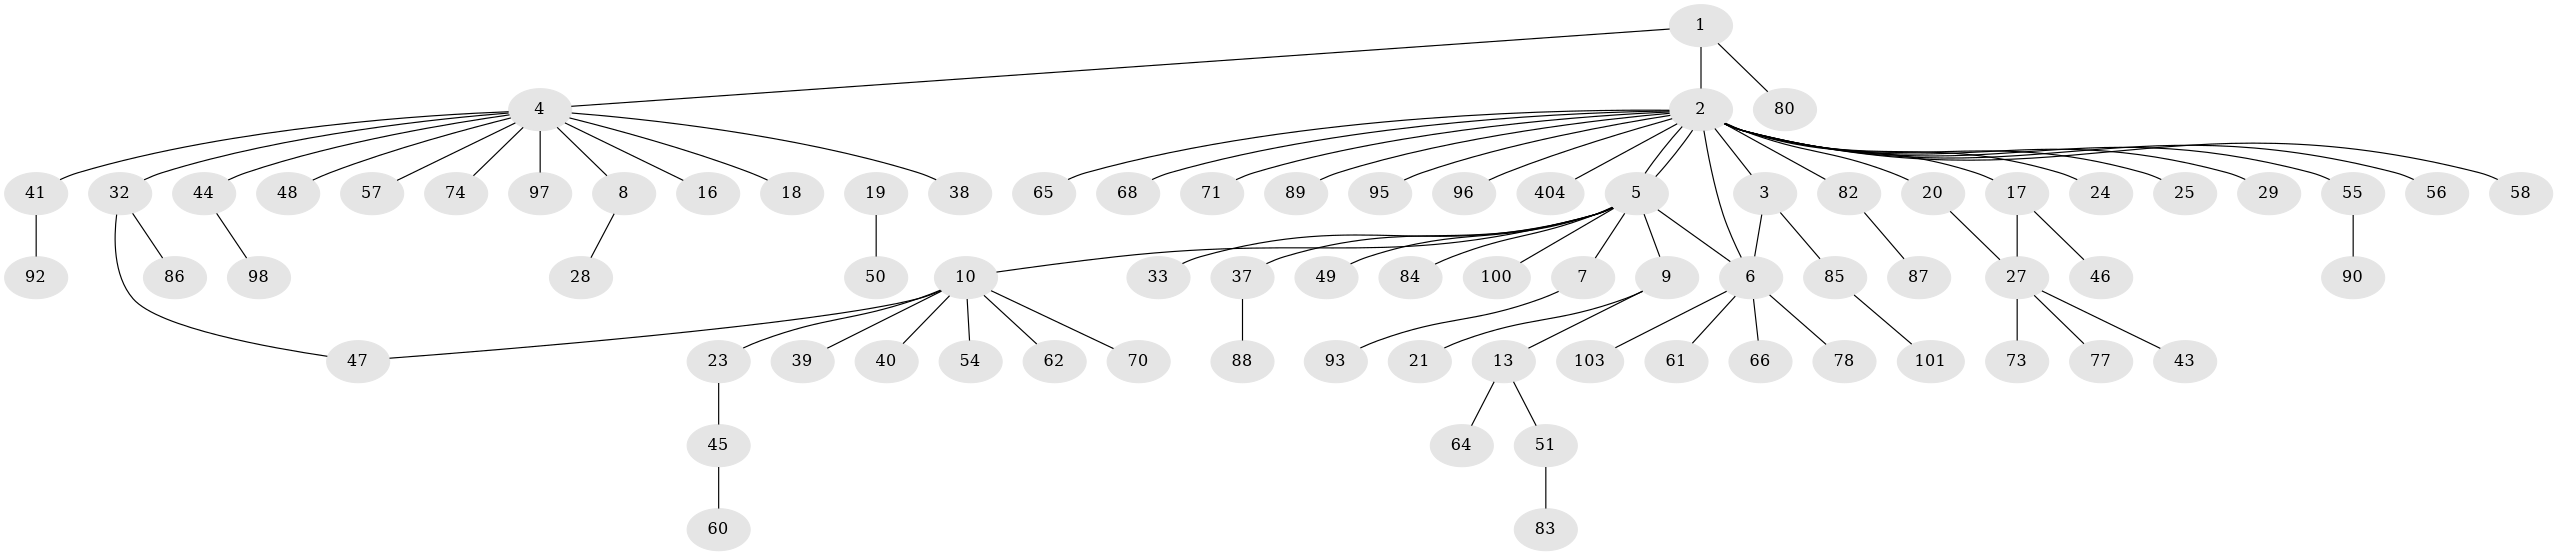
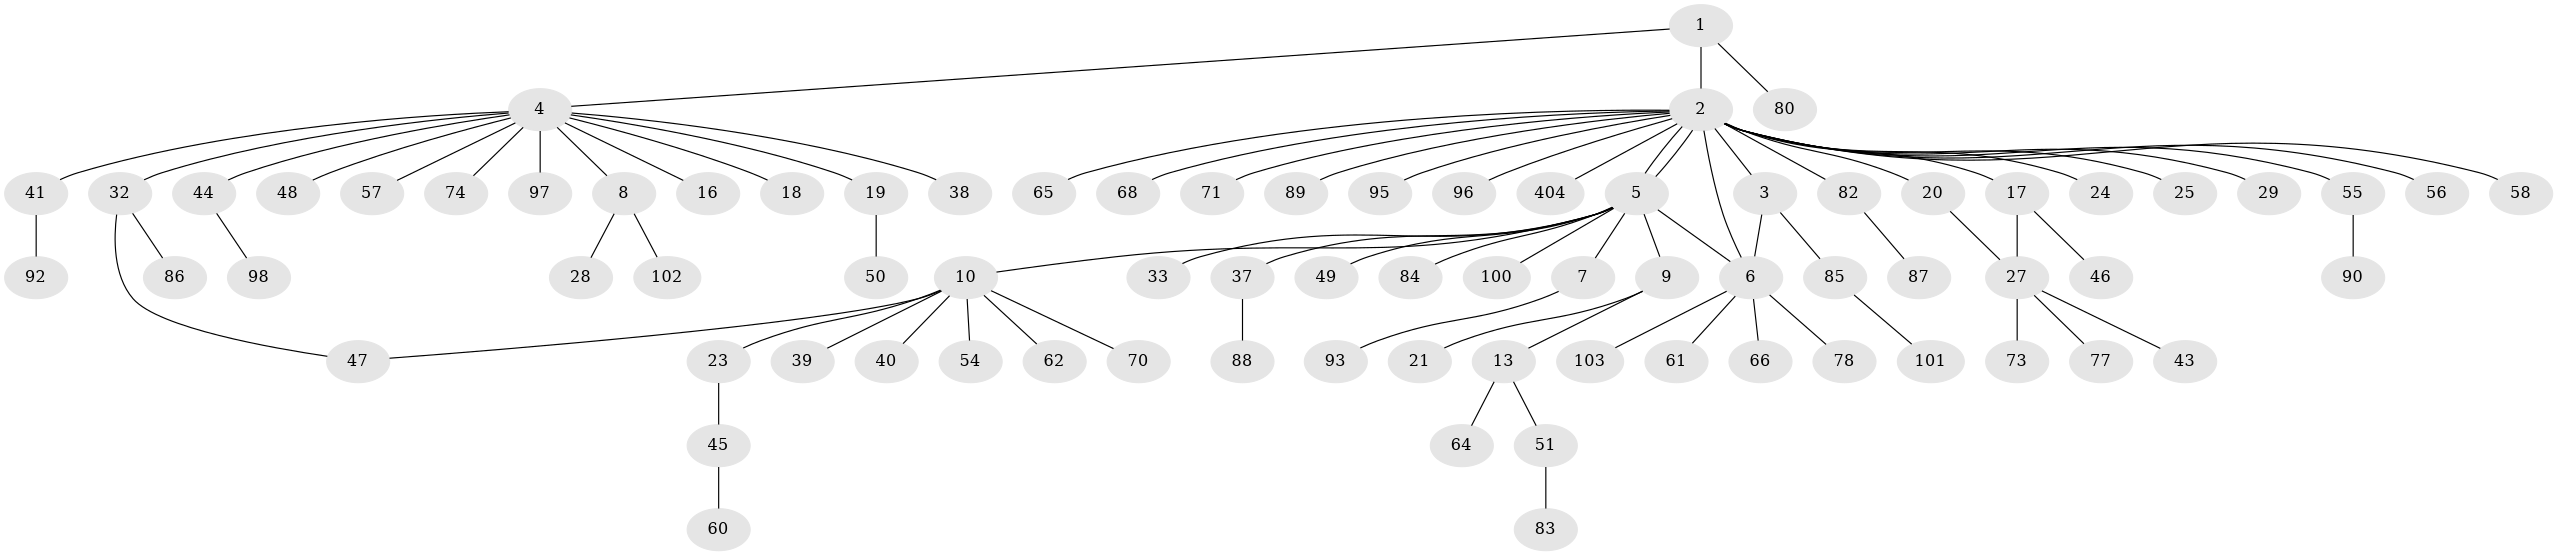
none -> (713, 140)
none -> (667, 278)
